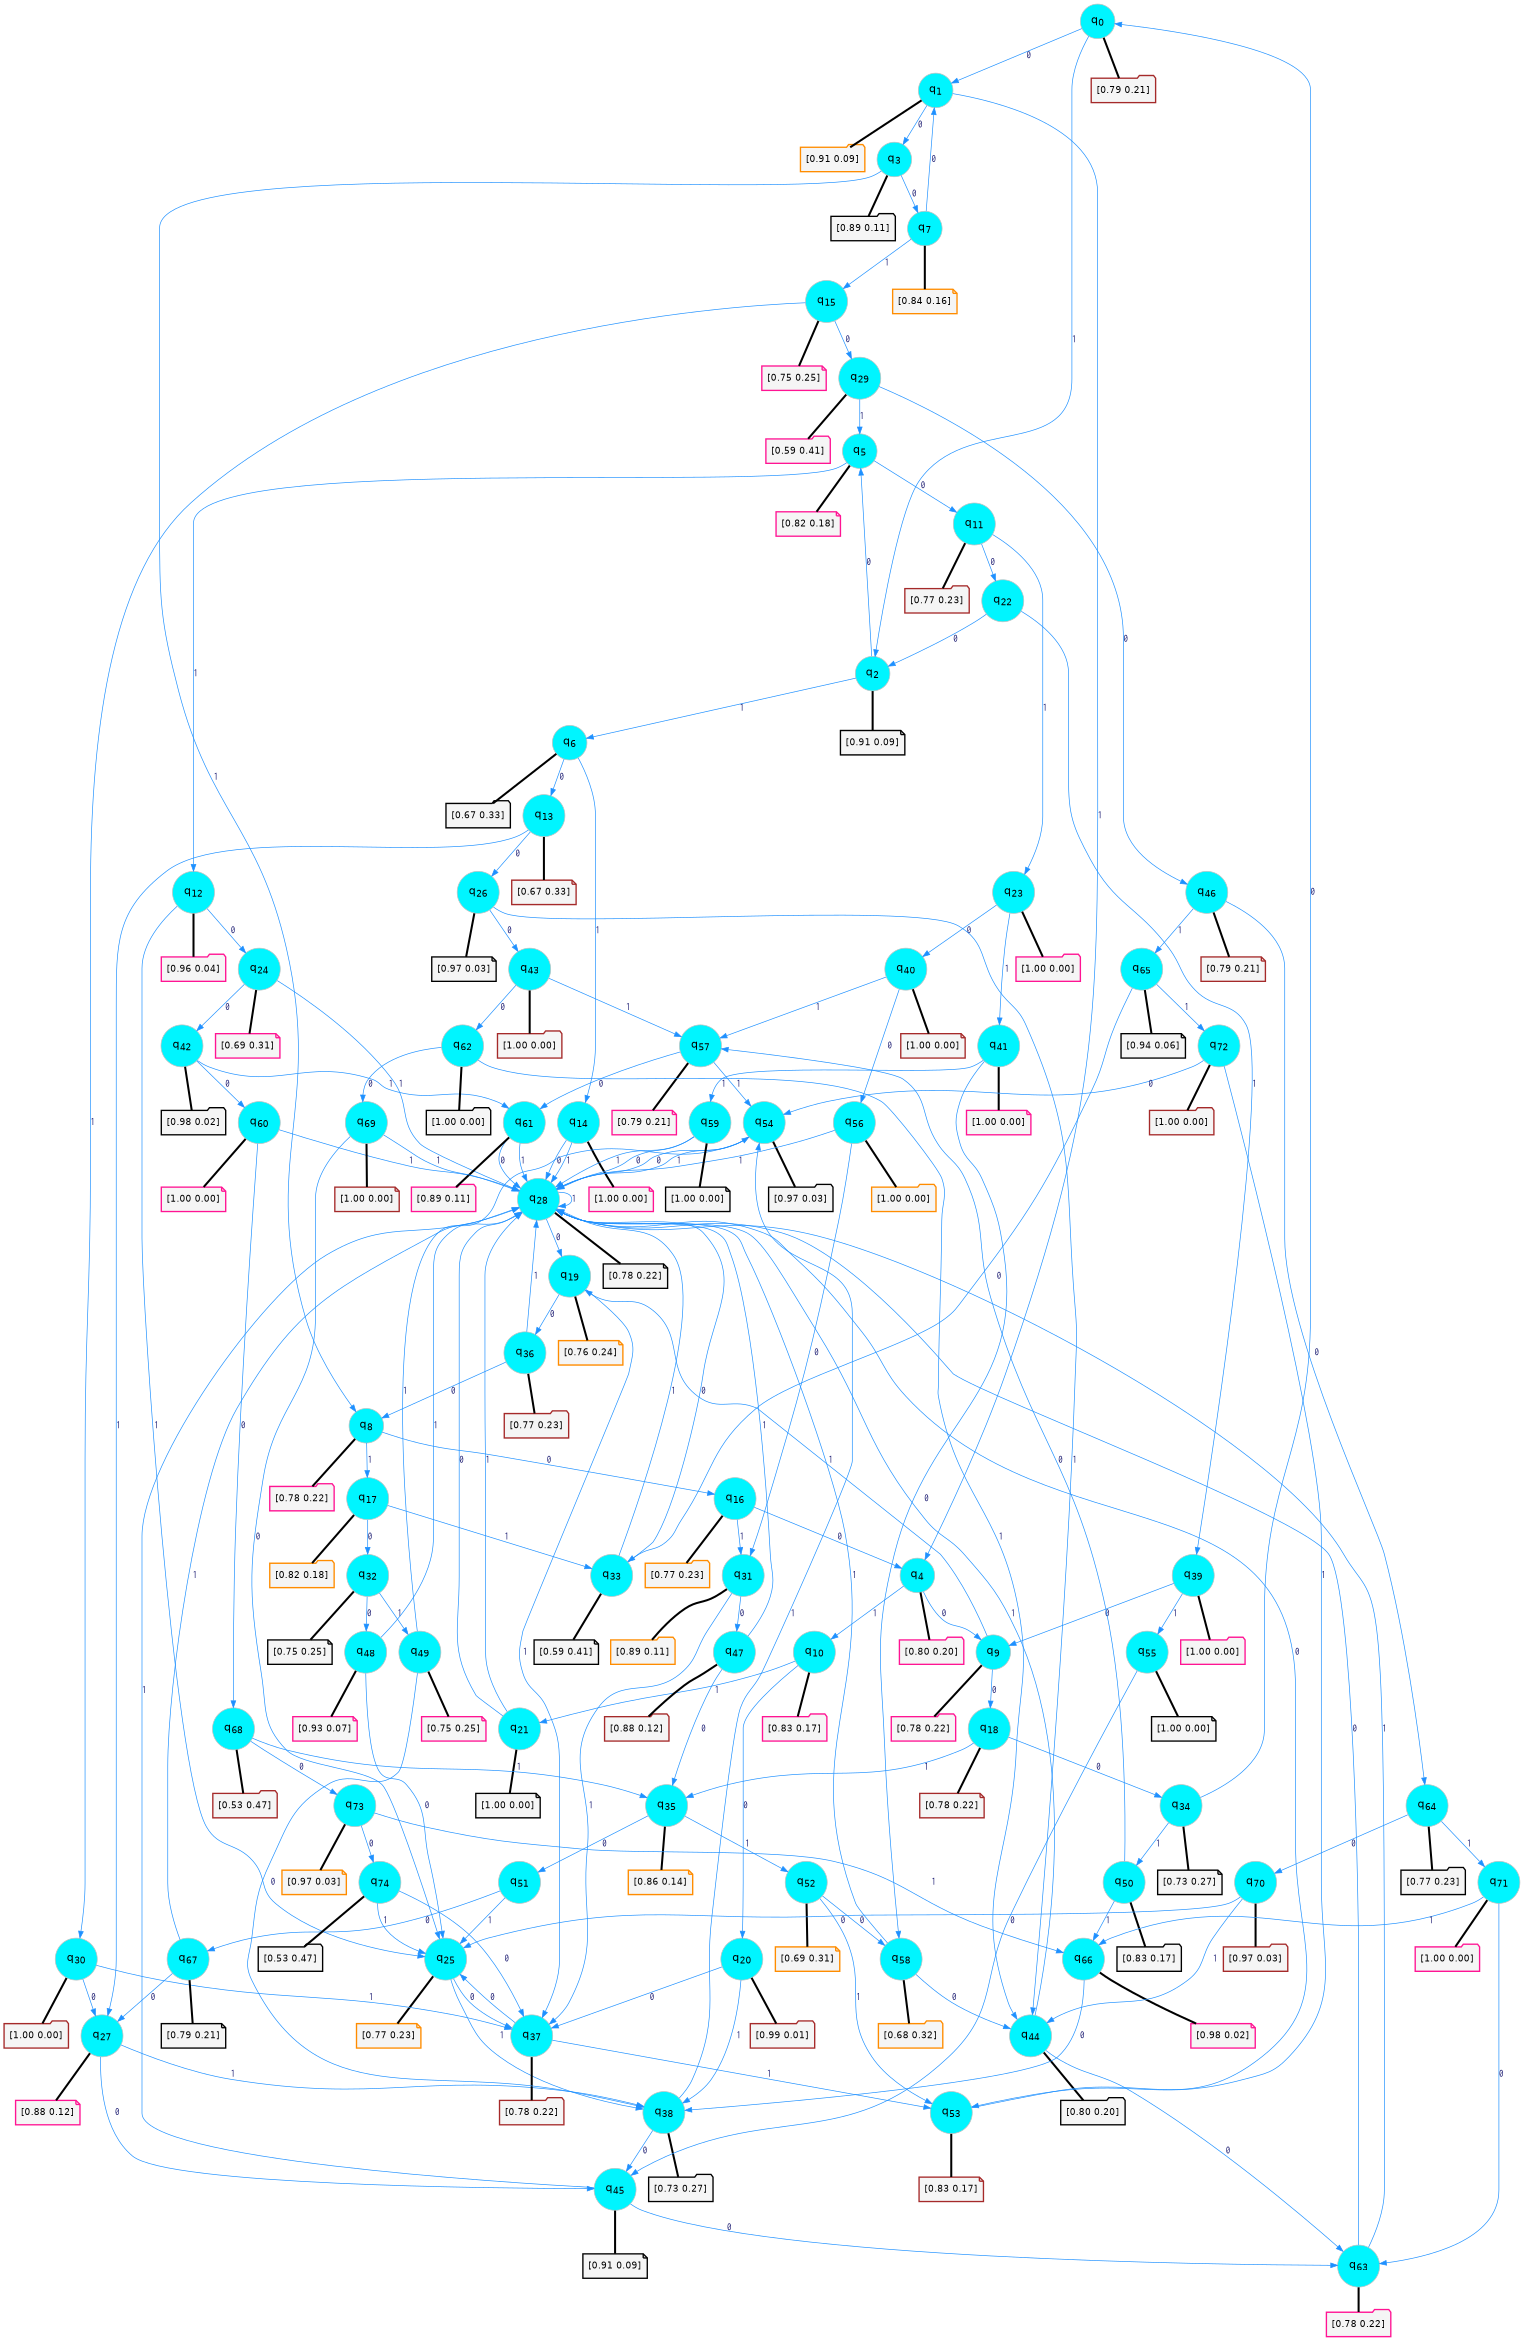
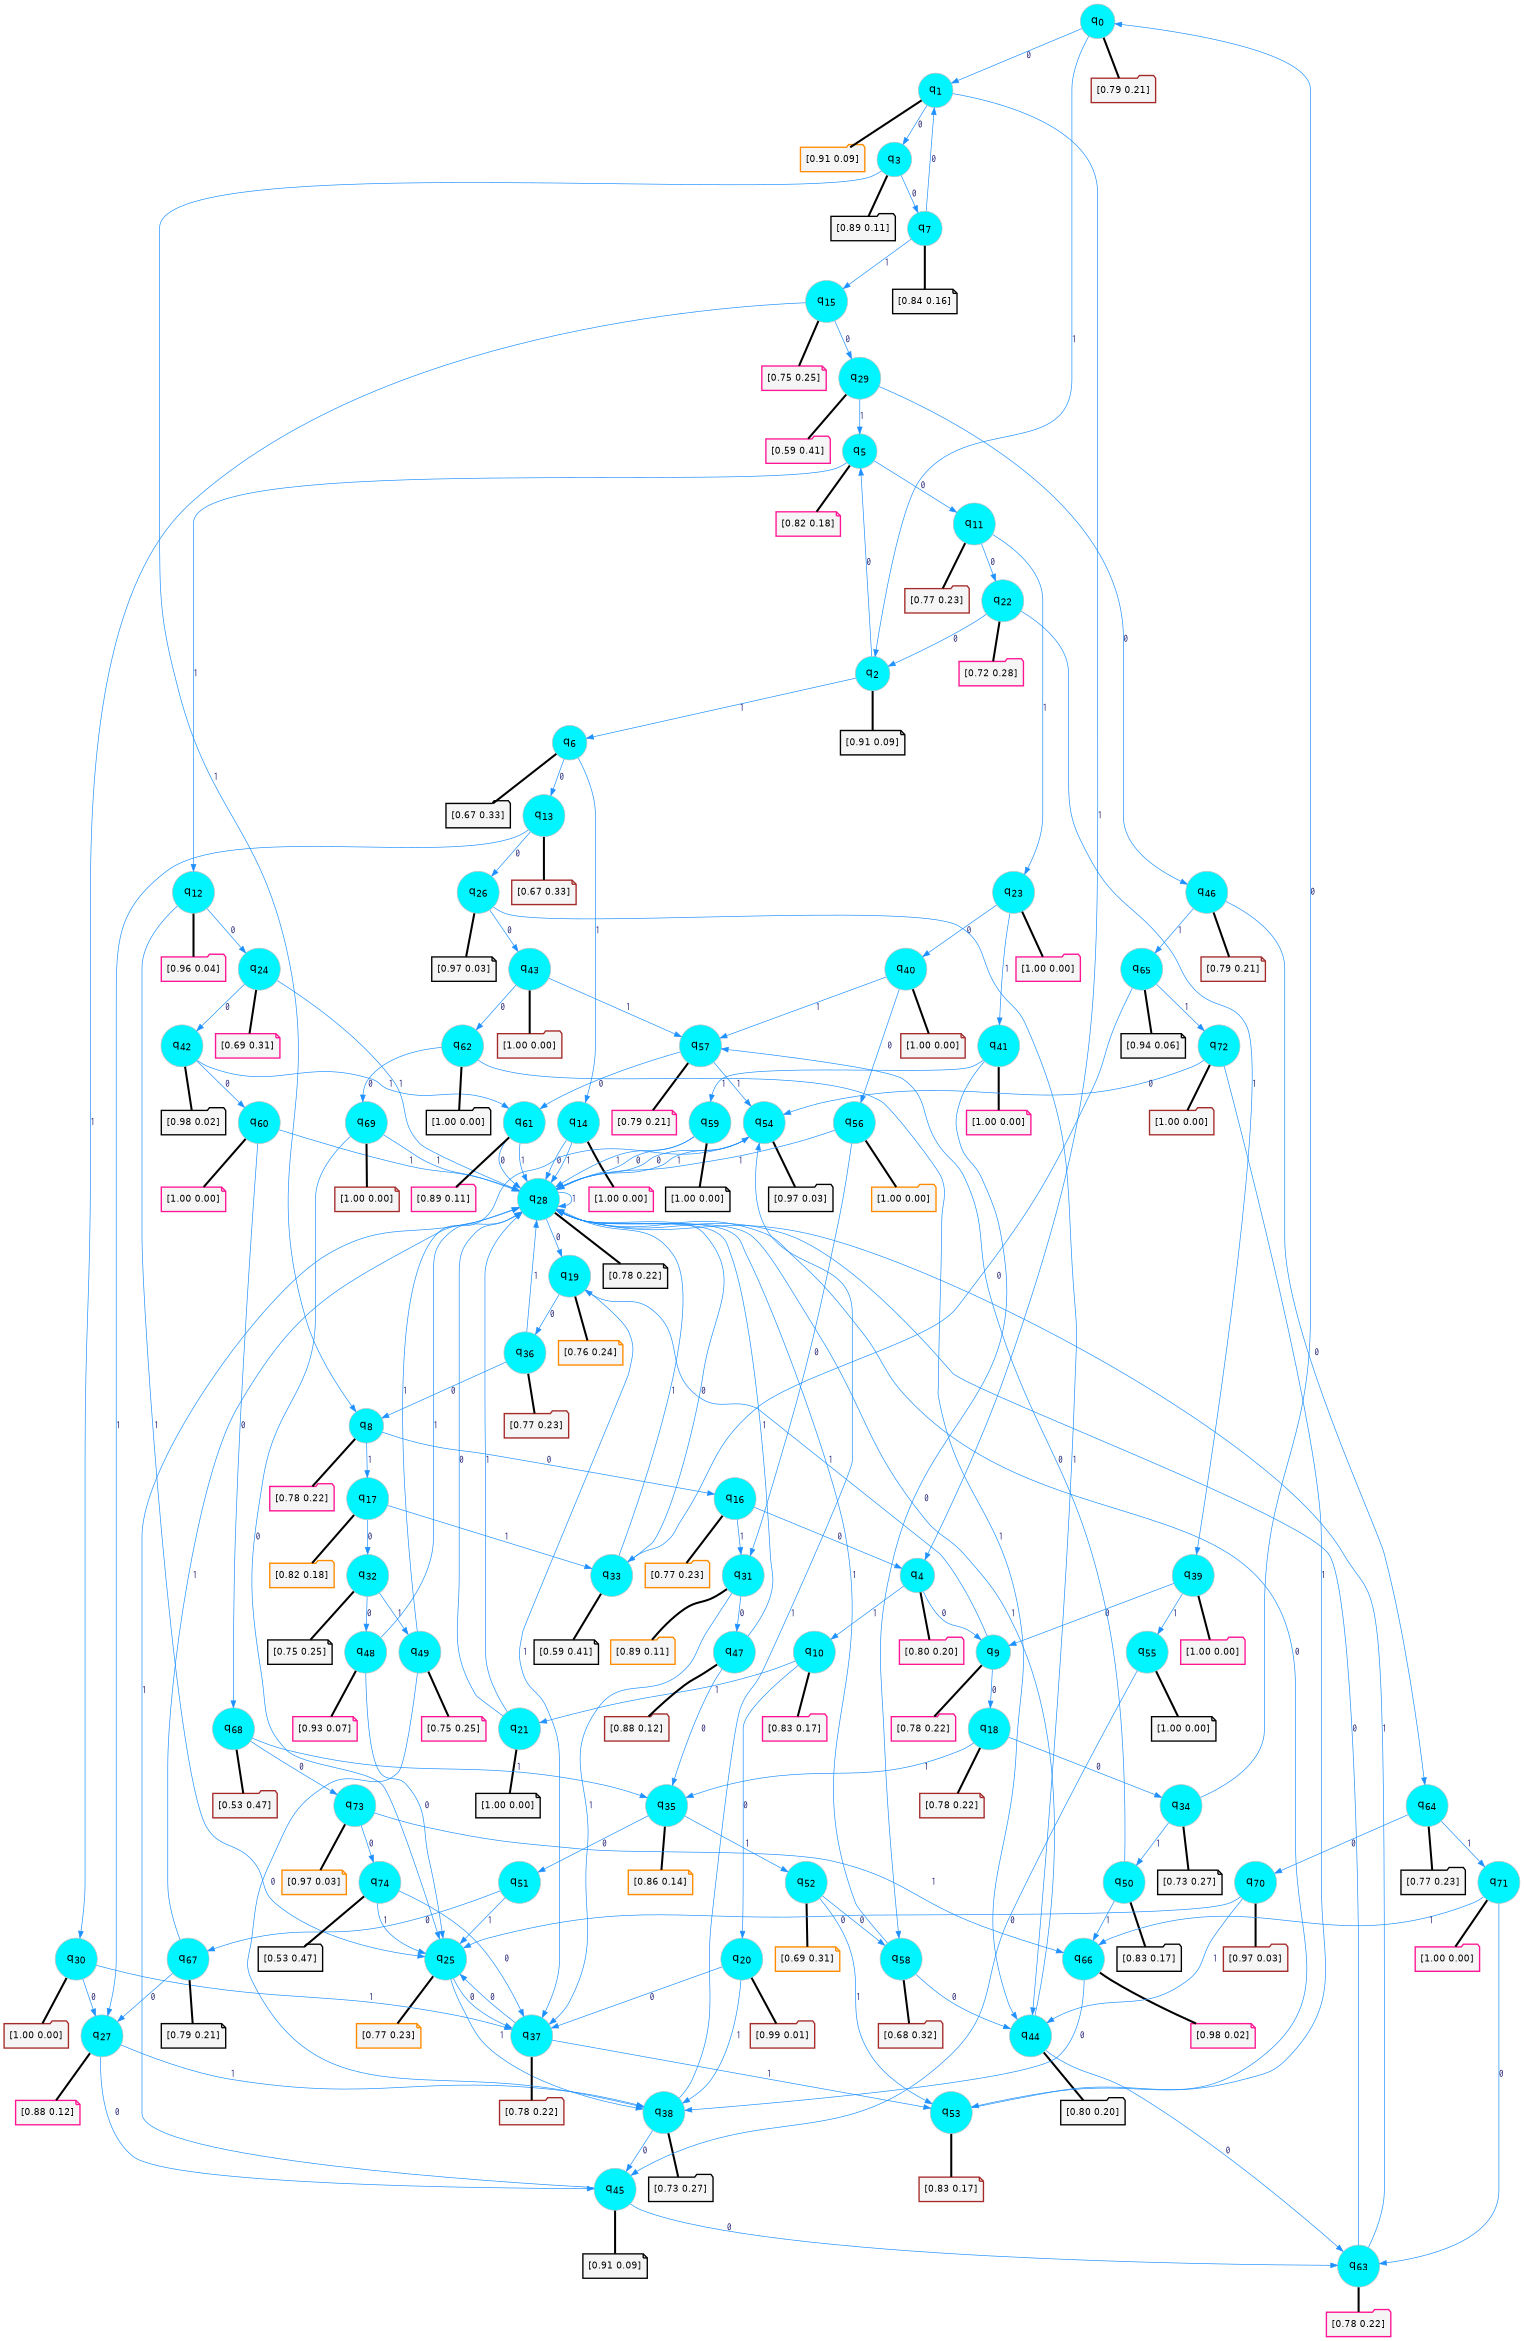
(925, 301) -> (925, 301)
none -> (991, 674)
(911, 2036) -> (911, 2036)
